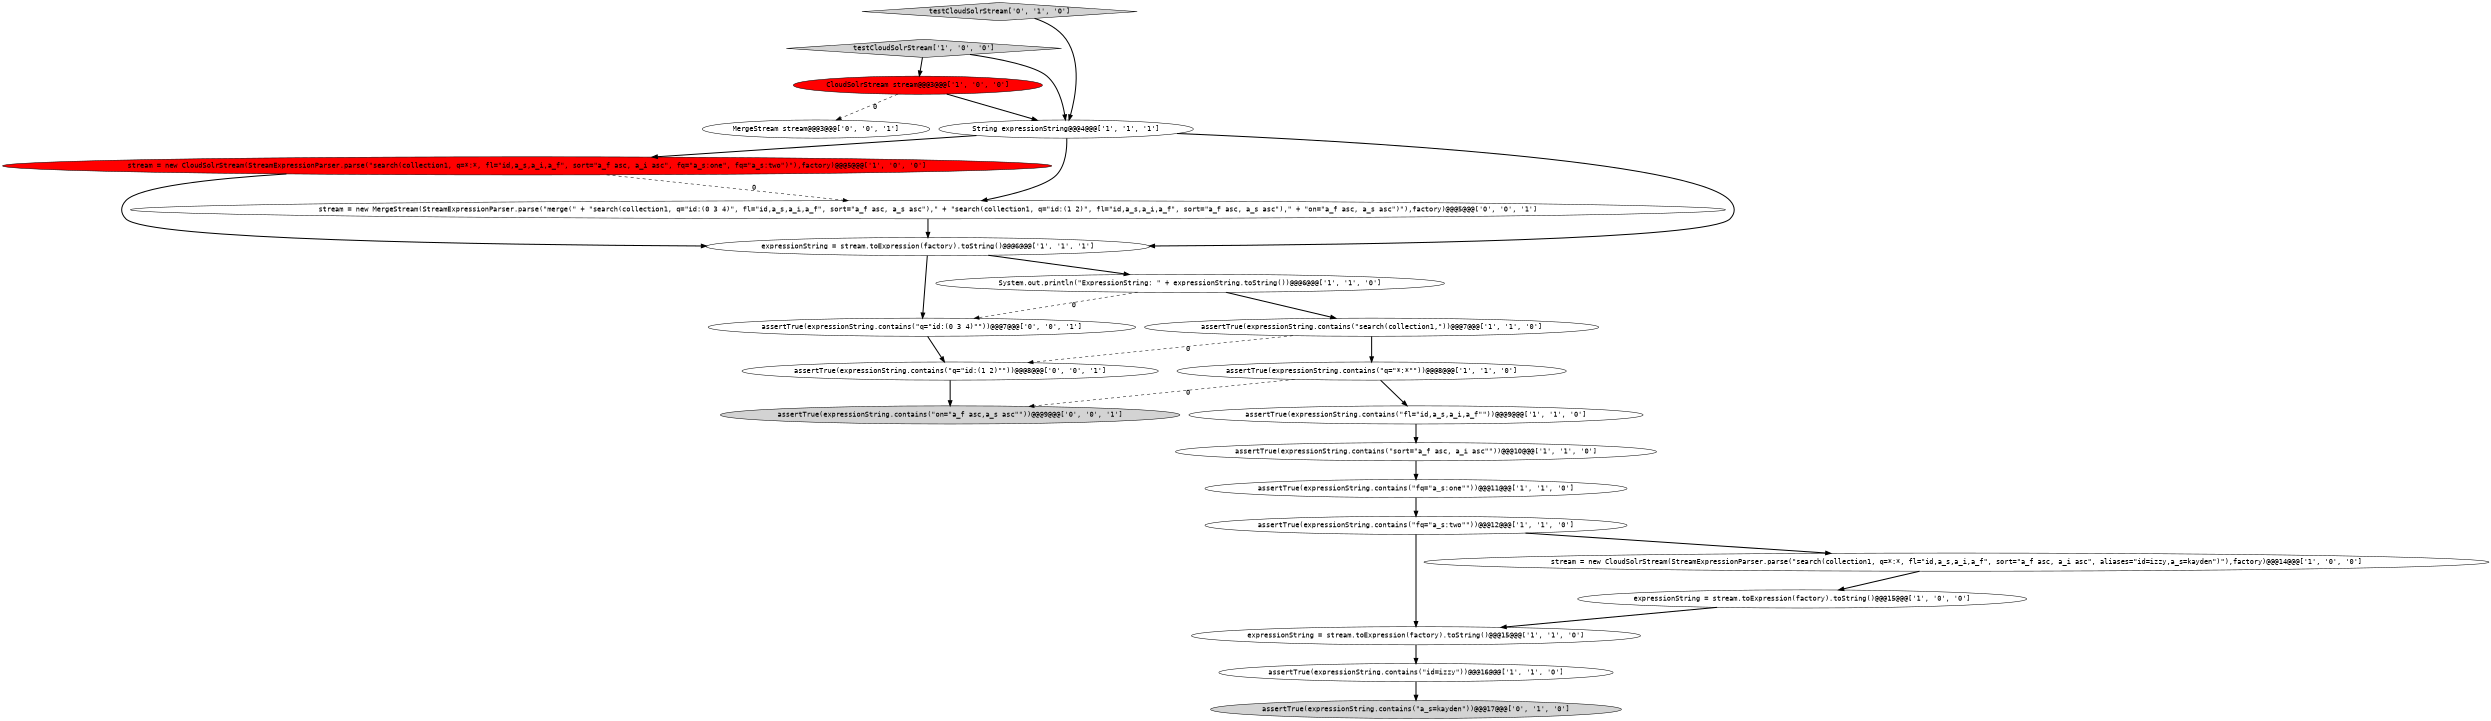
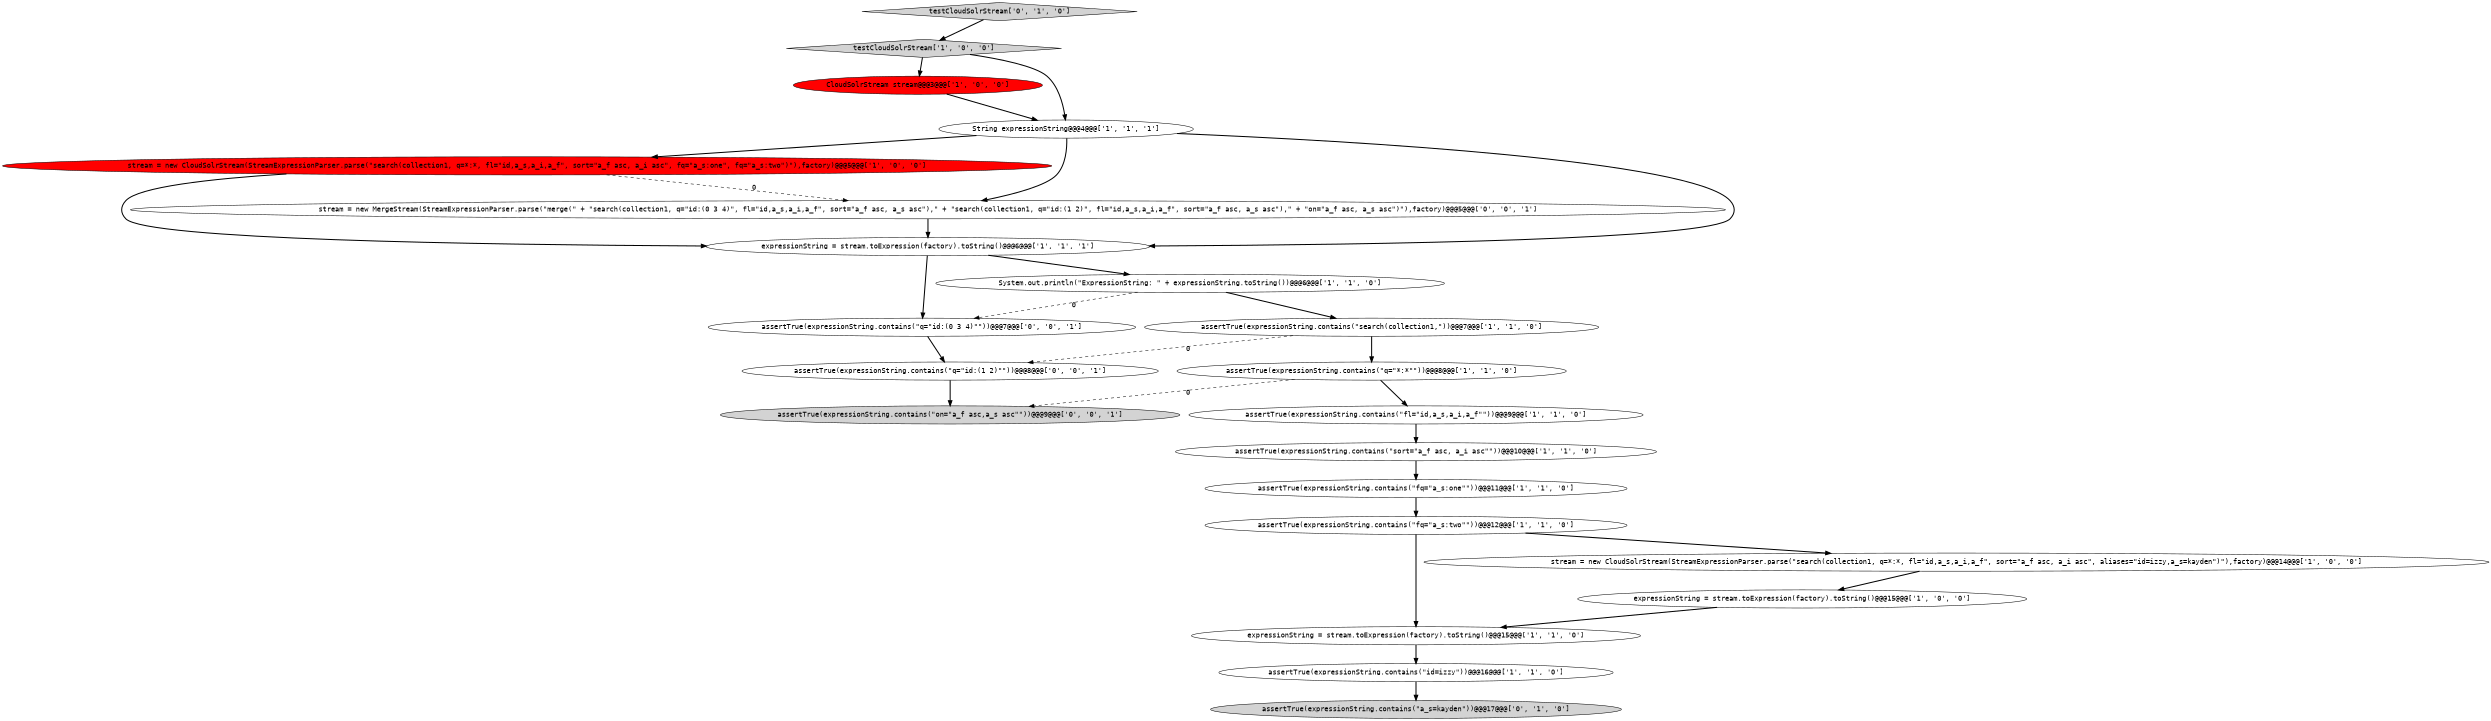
(1074, 57) -> (964, 29)
(816, 129) -> none
